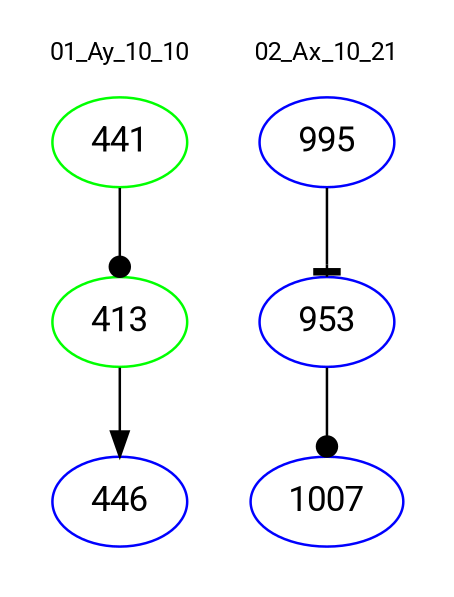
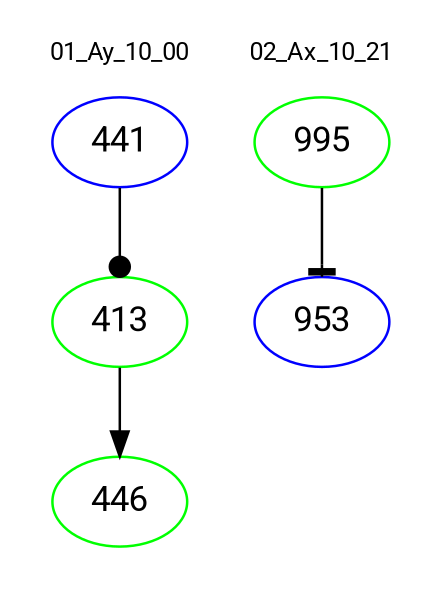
(120, 54) -> (120, 54)
(120, 142) -> (120, 142)
(327, 142) -> (322, 142)
(120, 502) -> (120, 502)
(327, 502) -> none
